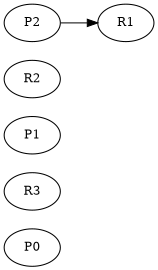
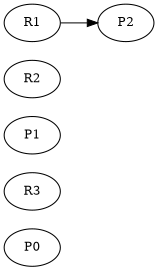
(74, 23) -> (74, 23)
